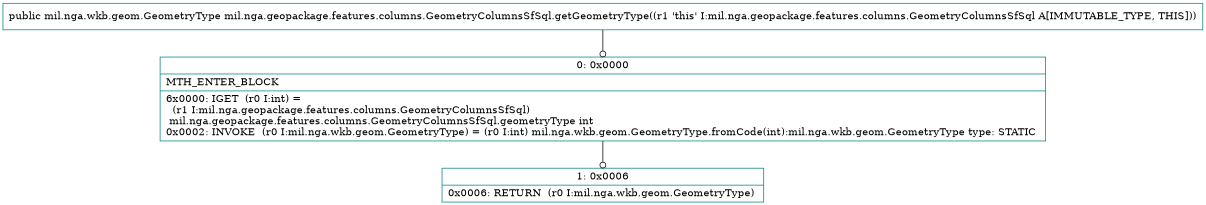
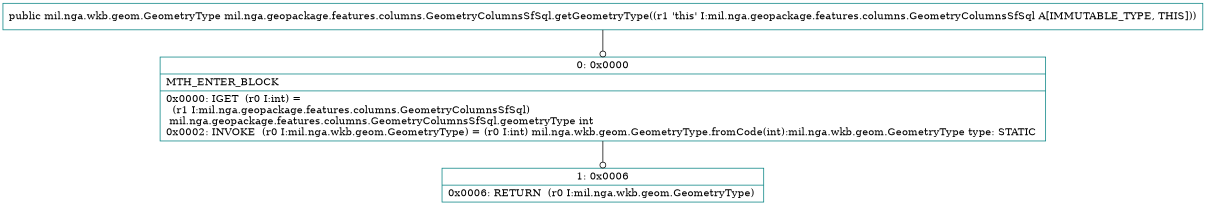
(236, 99) -> (236, 99)
